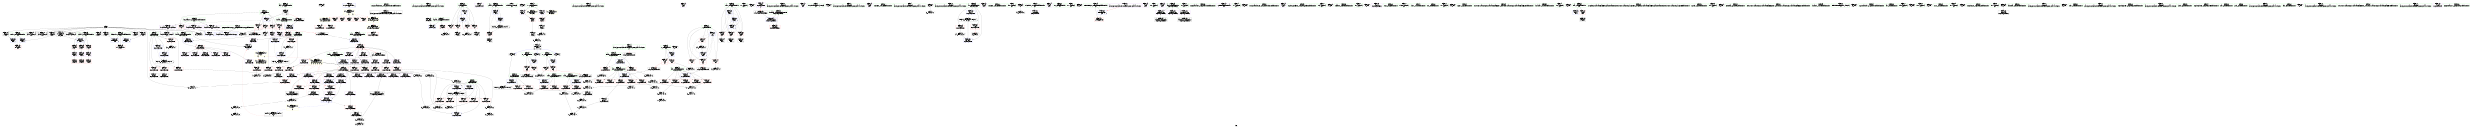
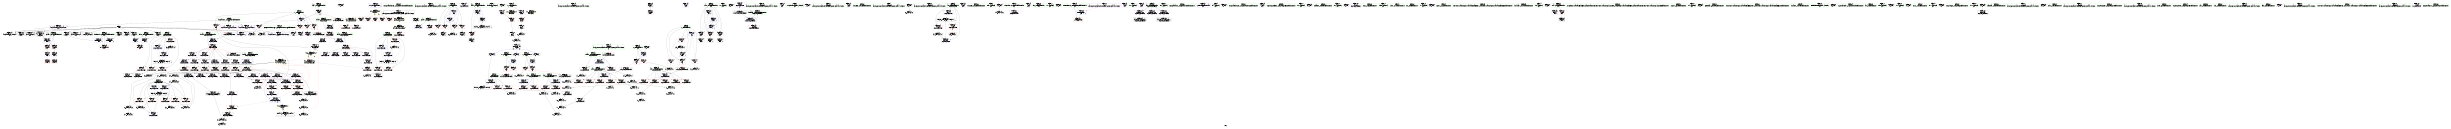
(89, 47) -> none
